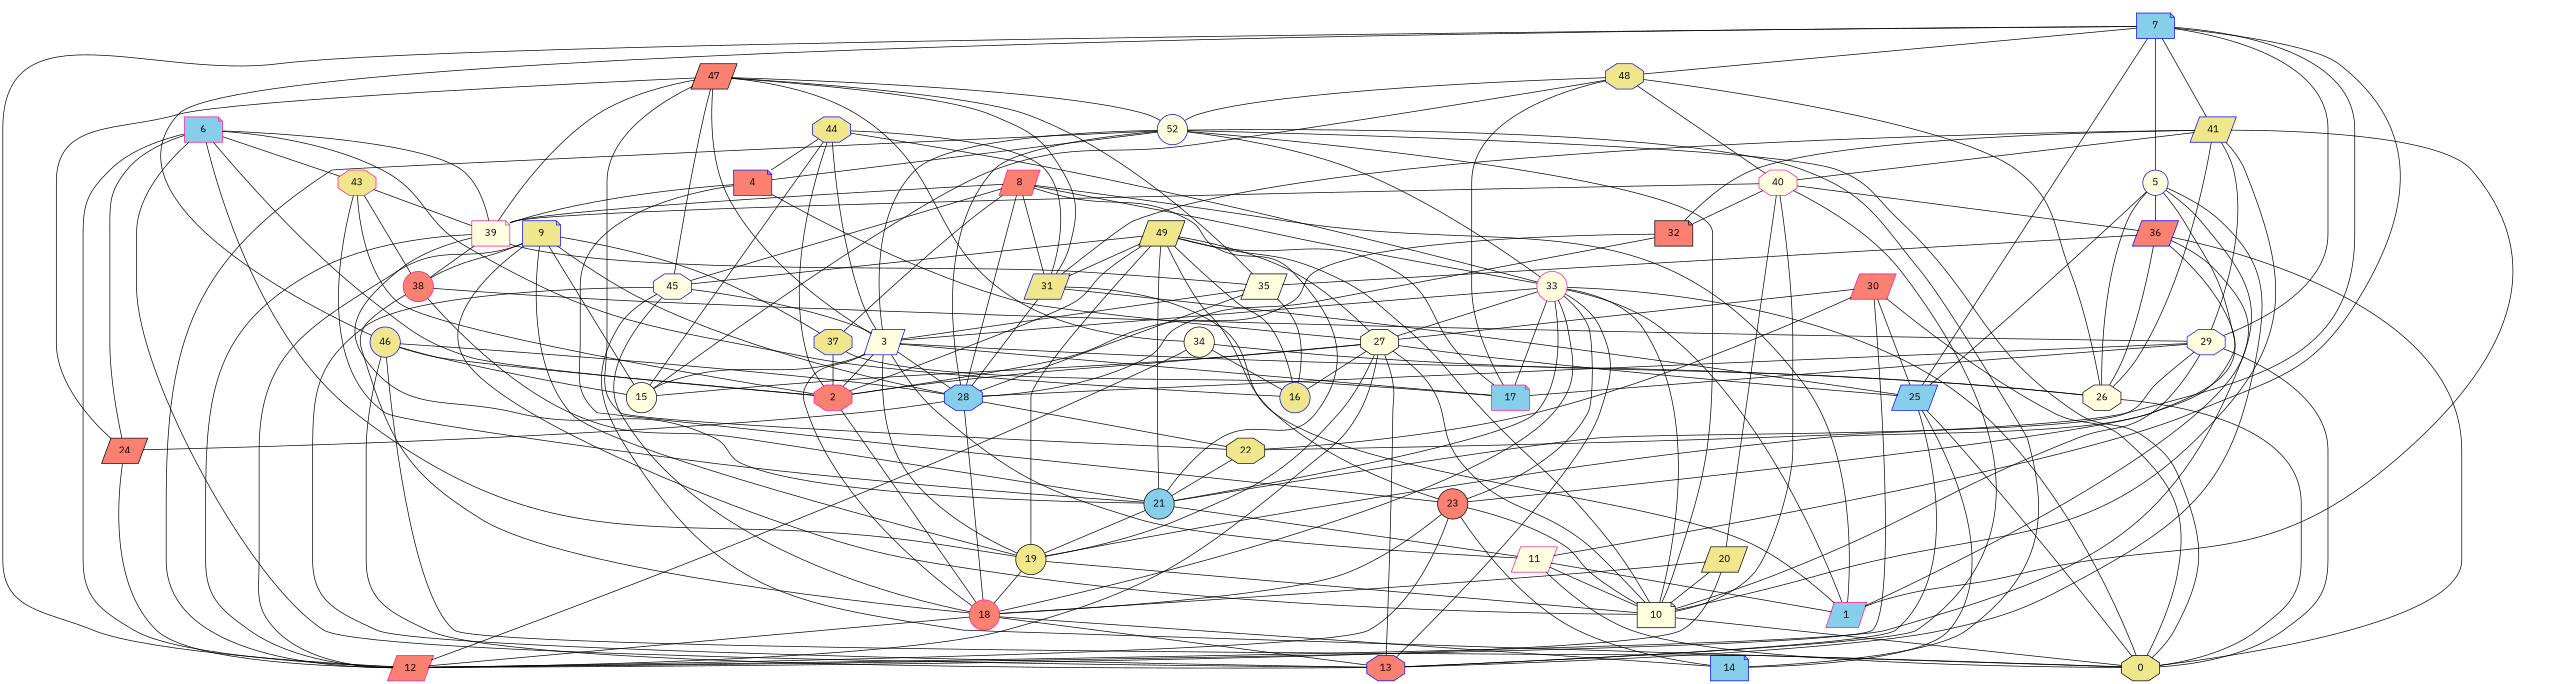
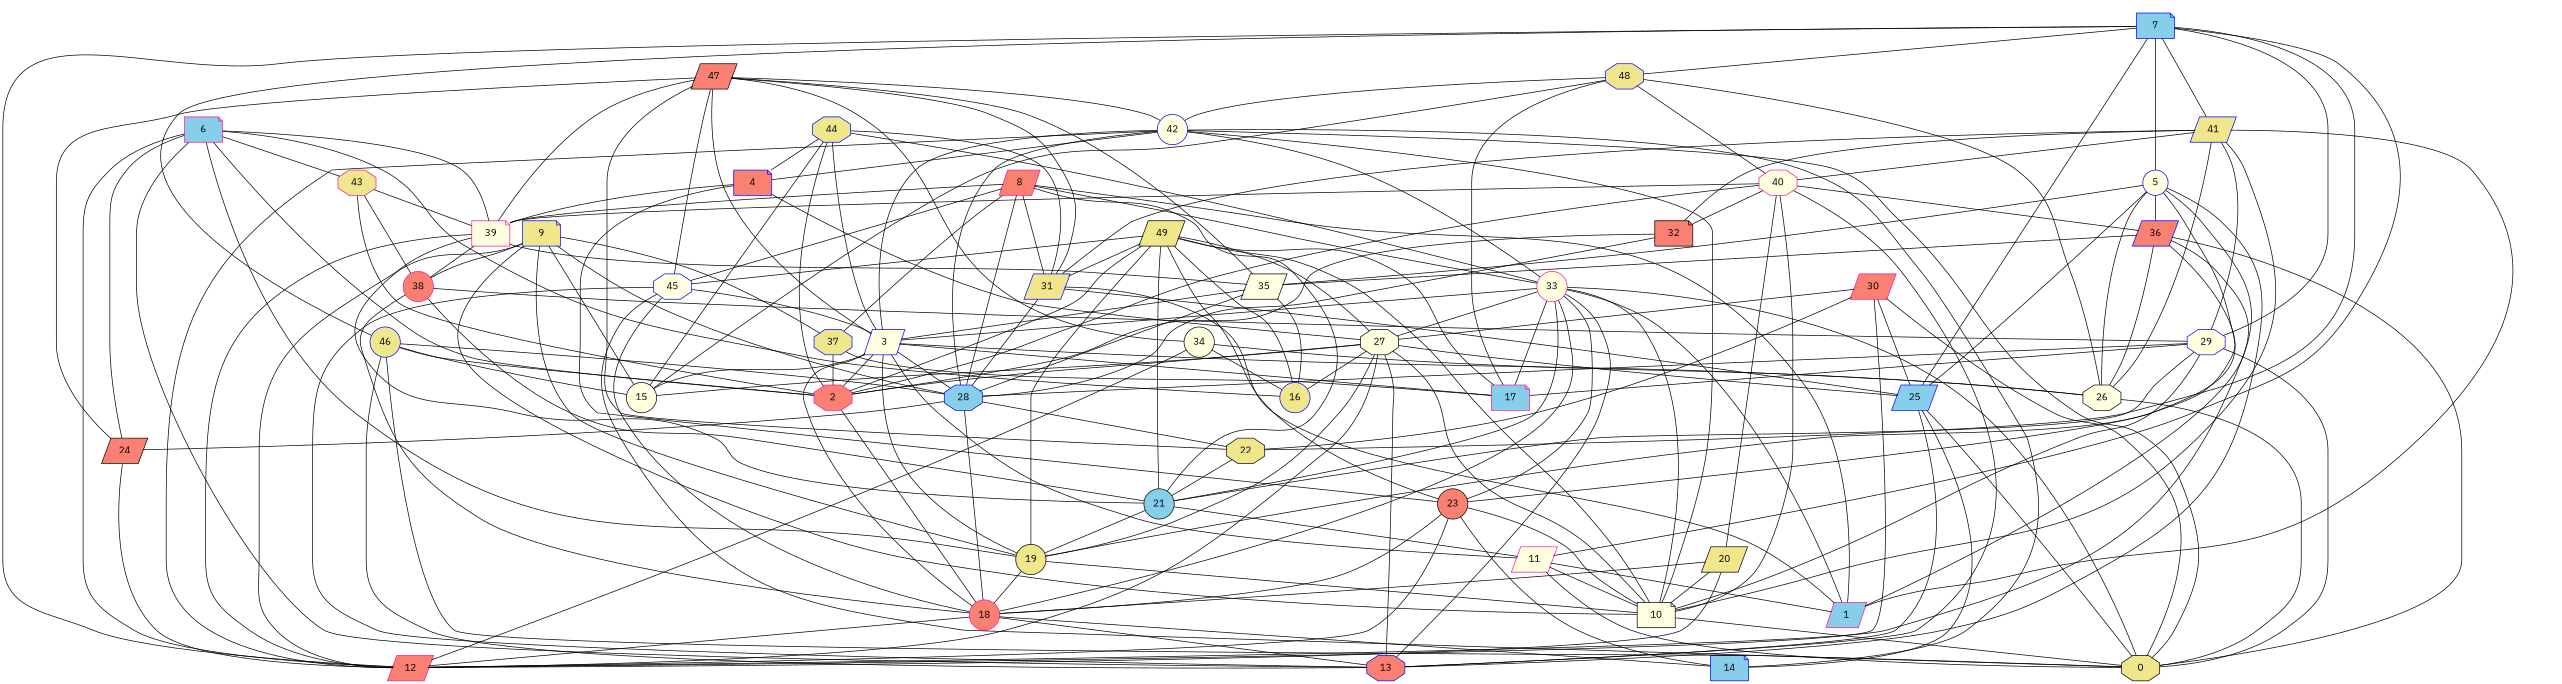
(1172, 130) -> (1172, 130)
none -> (1735, 242)
none -> (1298, 257)
(623, 451) -> none
